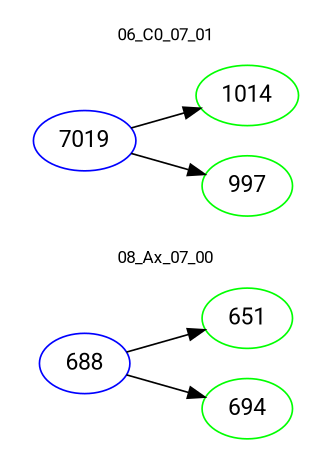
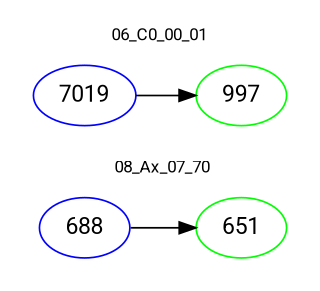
(166, 36) -> (160, 36)
(247, 95) -> none
(166, 259) -> (163, 168)
(247, 409) -> none
